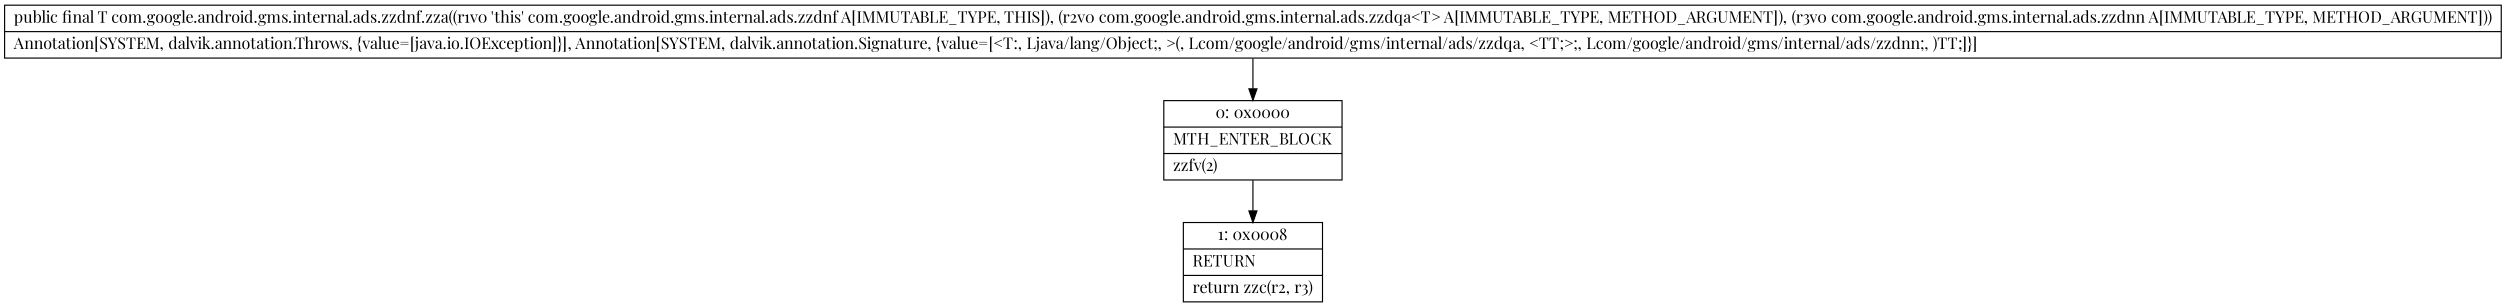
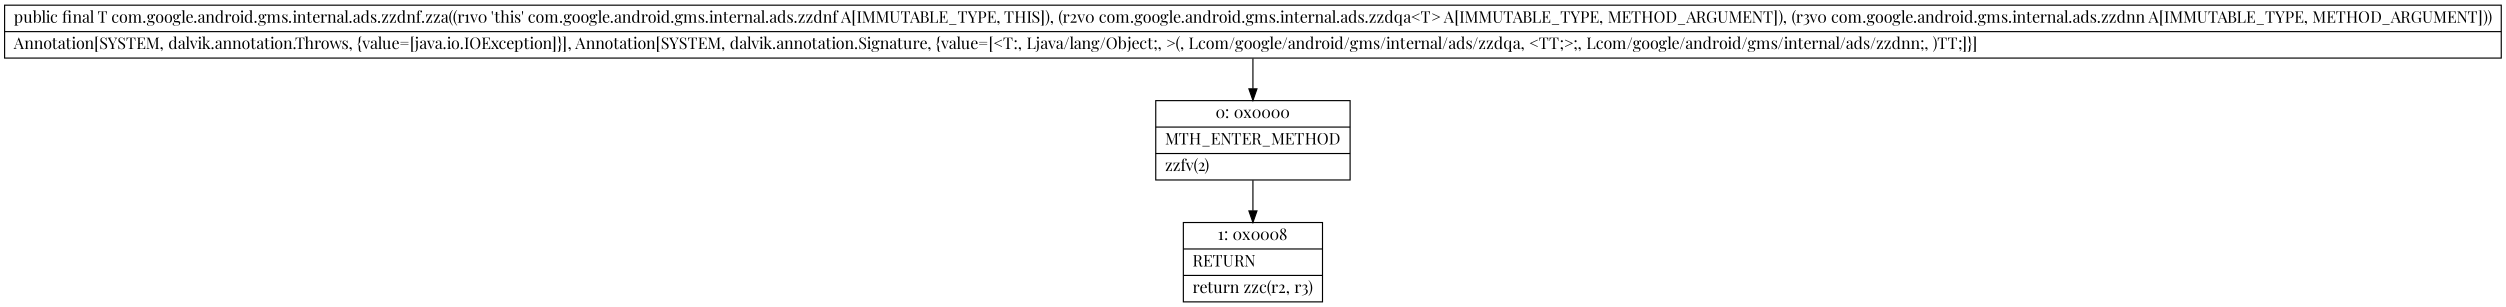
(1253, 140) -> (1253, 140)
